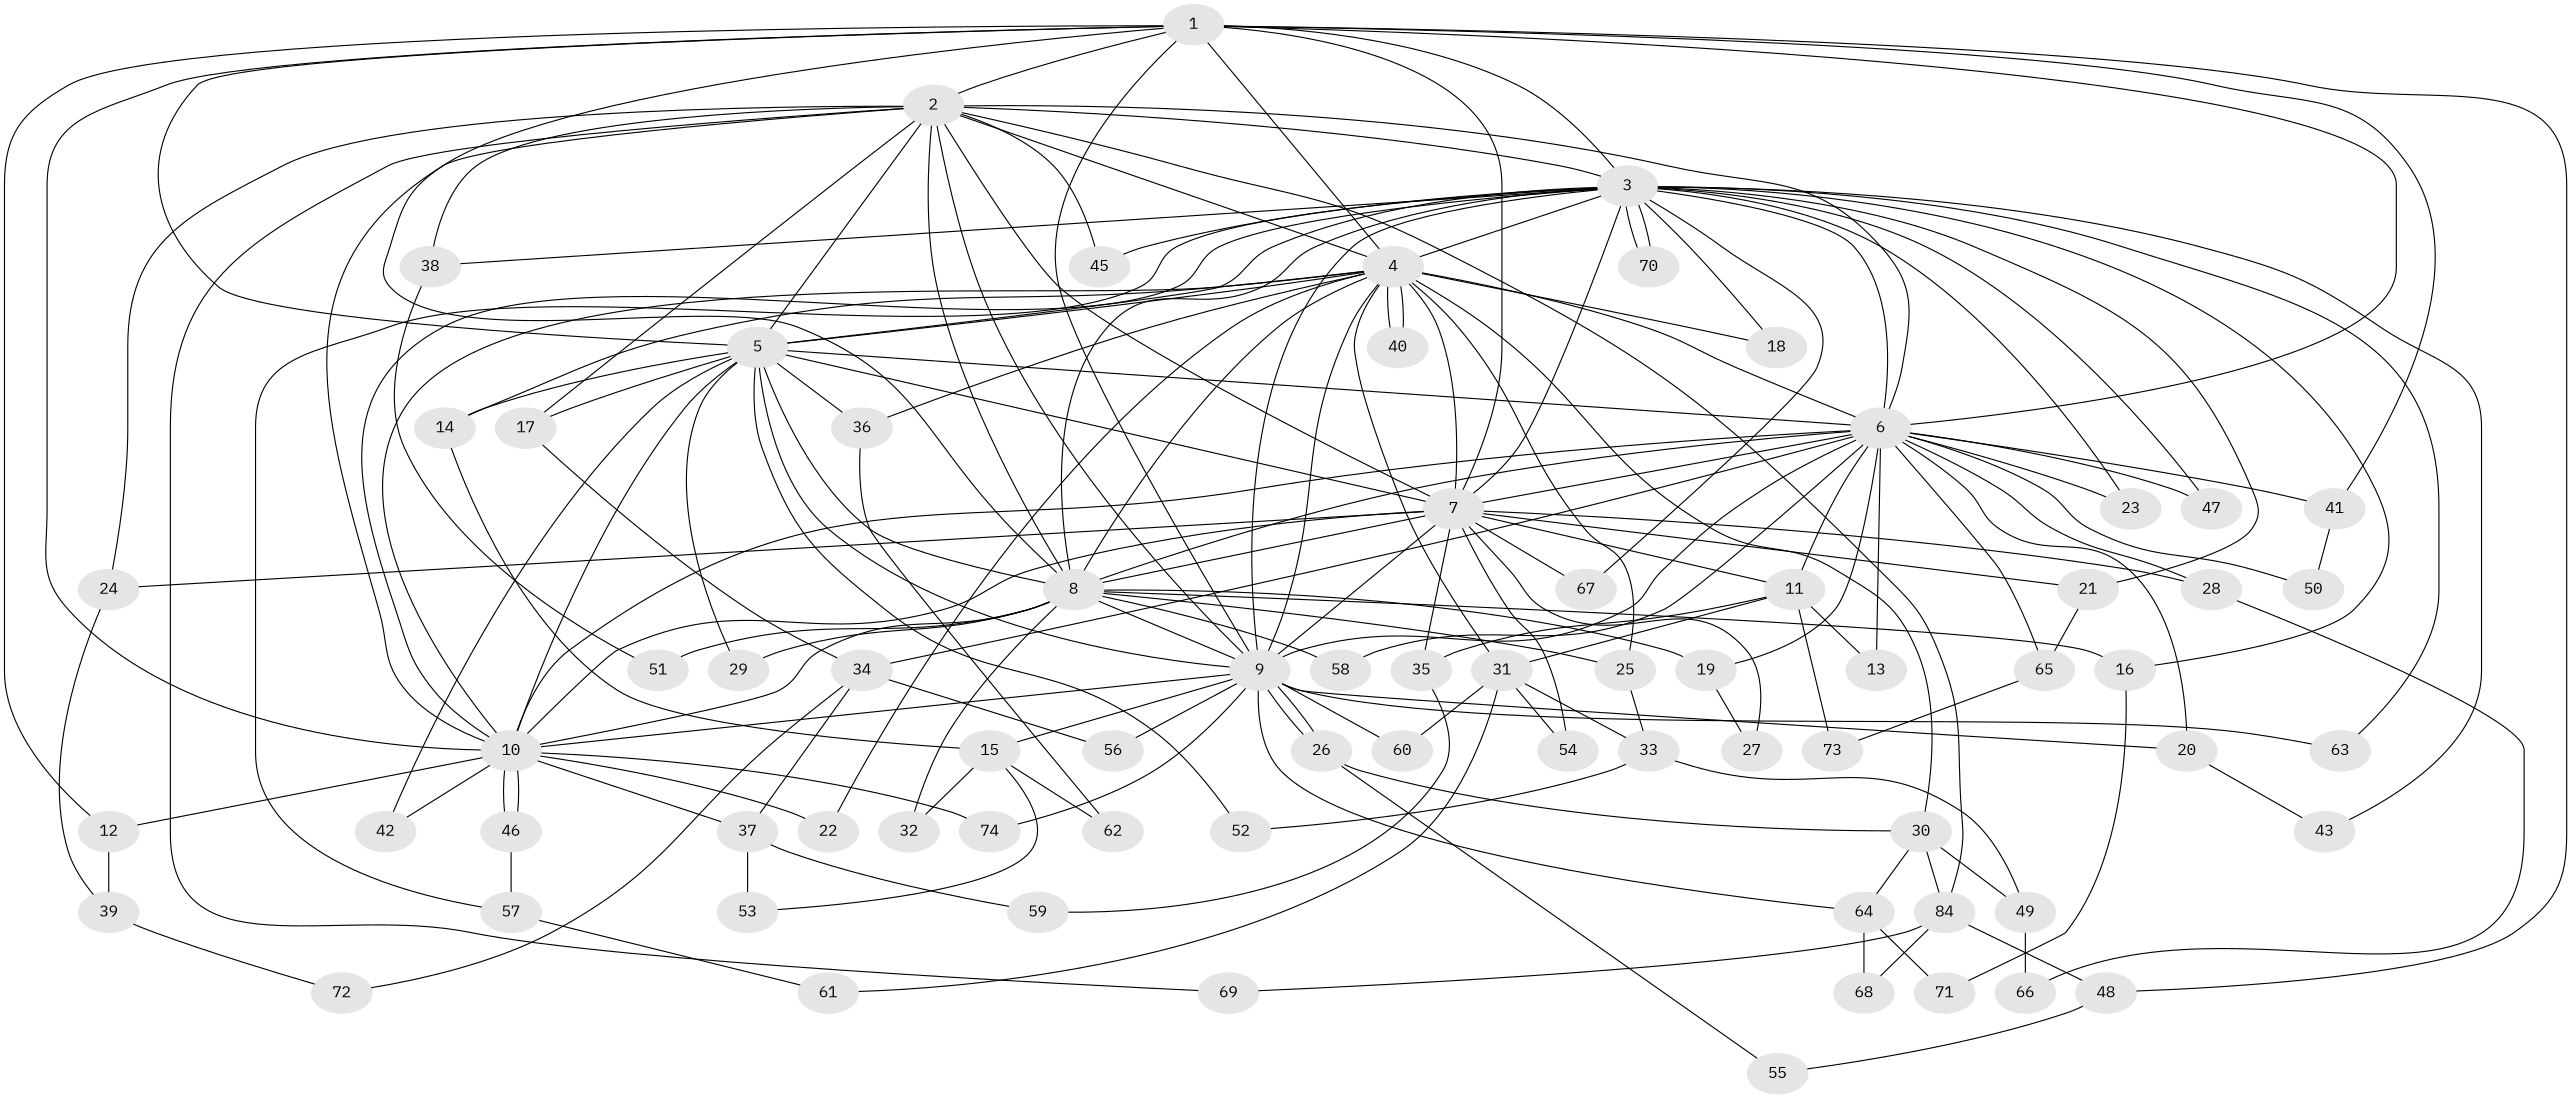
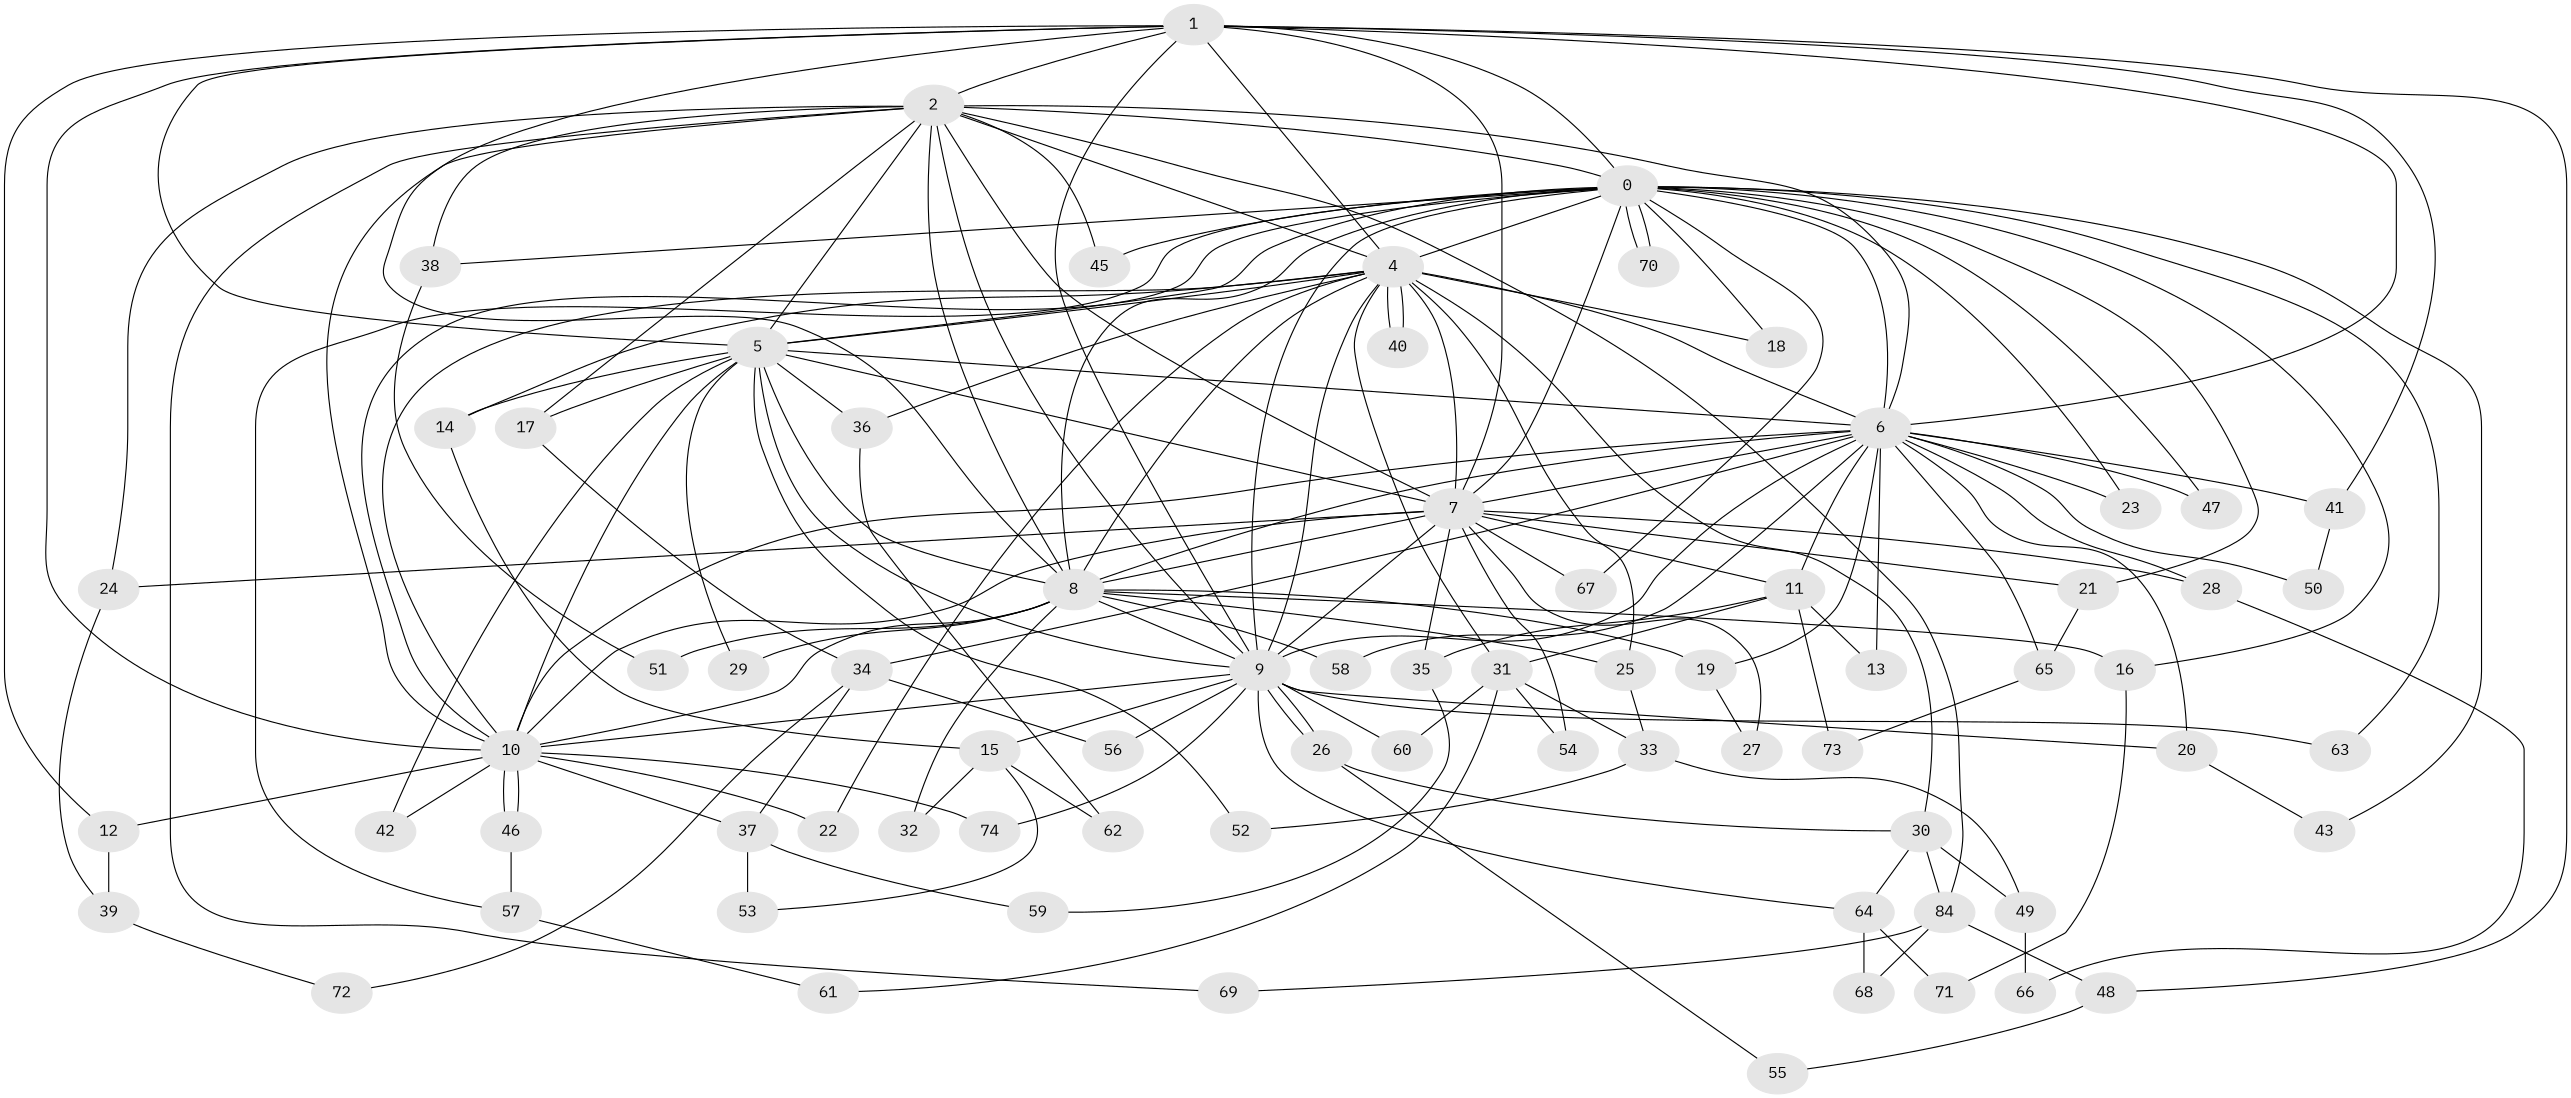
(1627, 186) -> (1627, 186)
